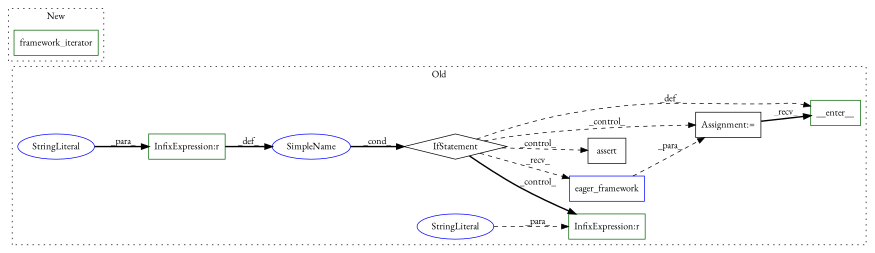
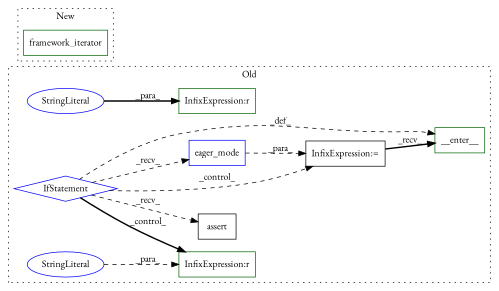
(728, 125) -> (345, 154)
(538, 143) -> (148, 200)
(311, 147) -> none
(455, 147) -> (66, 189)
(607, 189) -> (217, 153)
